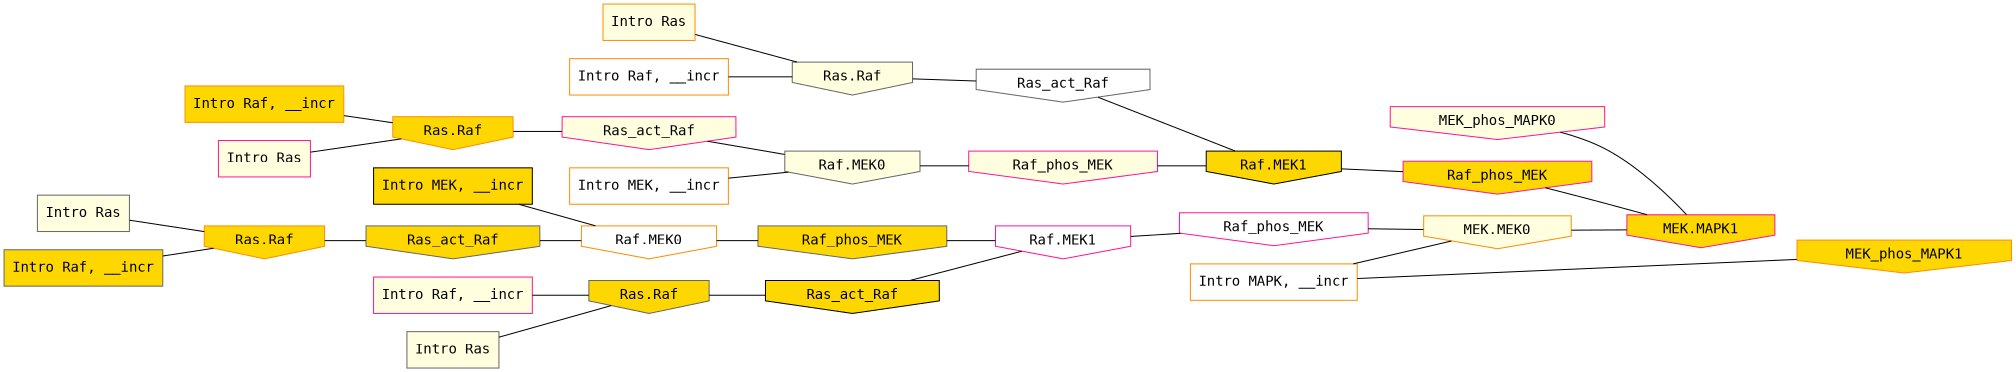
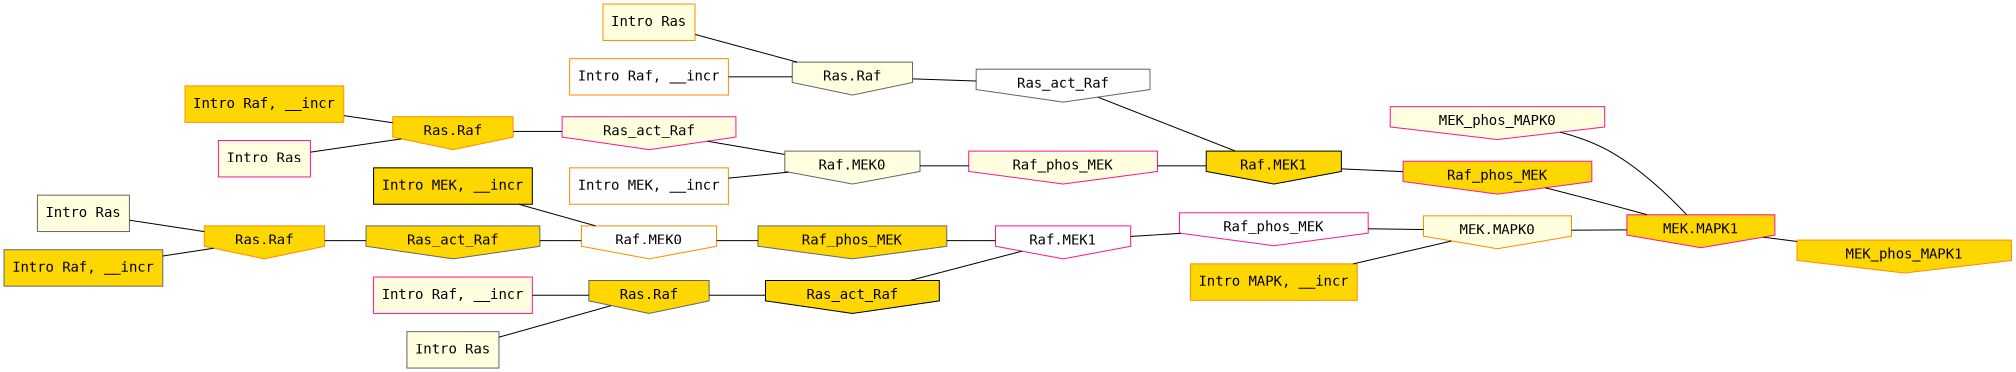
(1497, 231) -> (1497, 231)
(1577, 269) -> (1780, 239)
(1274, 282) -> (1274, 282)
